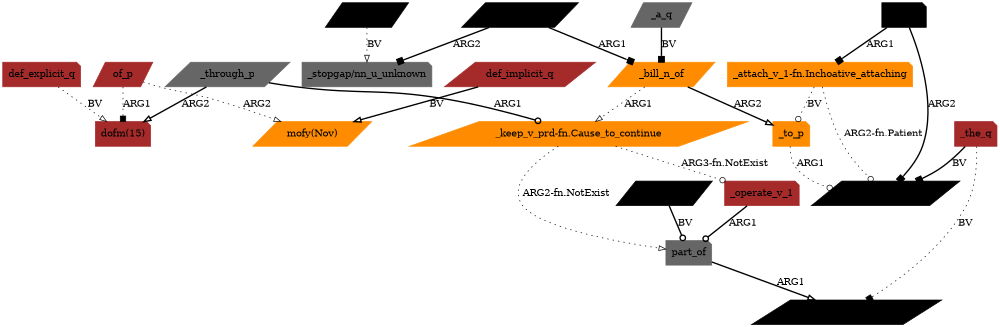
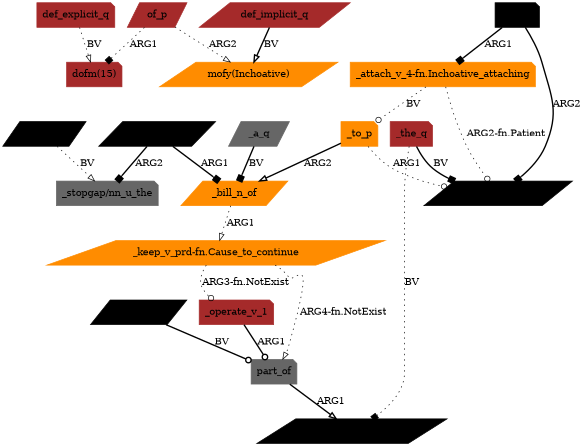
(228, 74) -> none
(367, 74) -> (107, 193)
(820, 74) -> (443, 74)
(727, 105) -> (304, 161)
(312, 134) -> (249, 74)
(566, 193) -> (343, 312)
